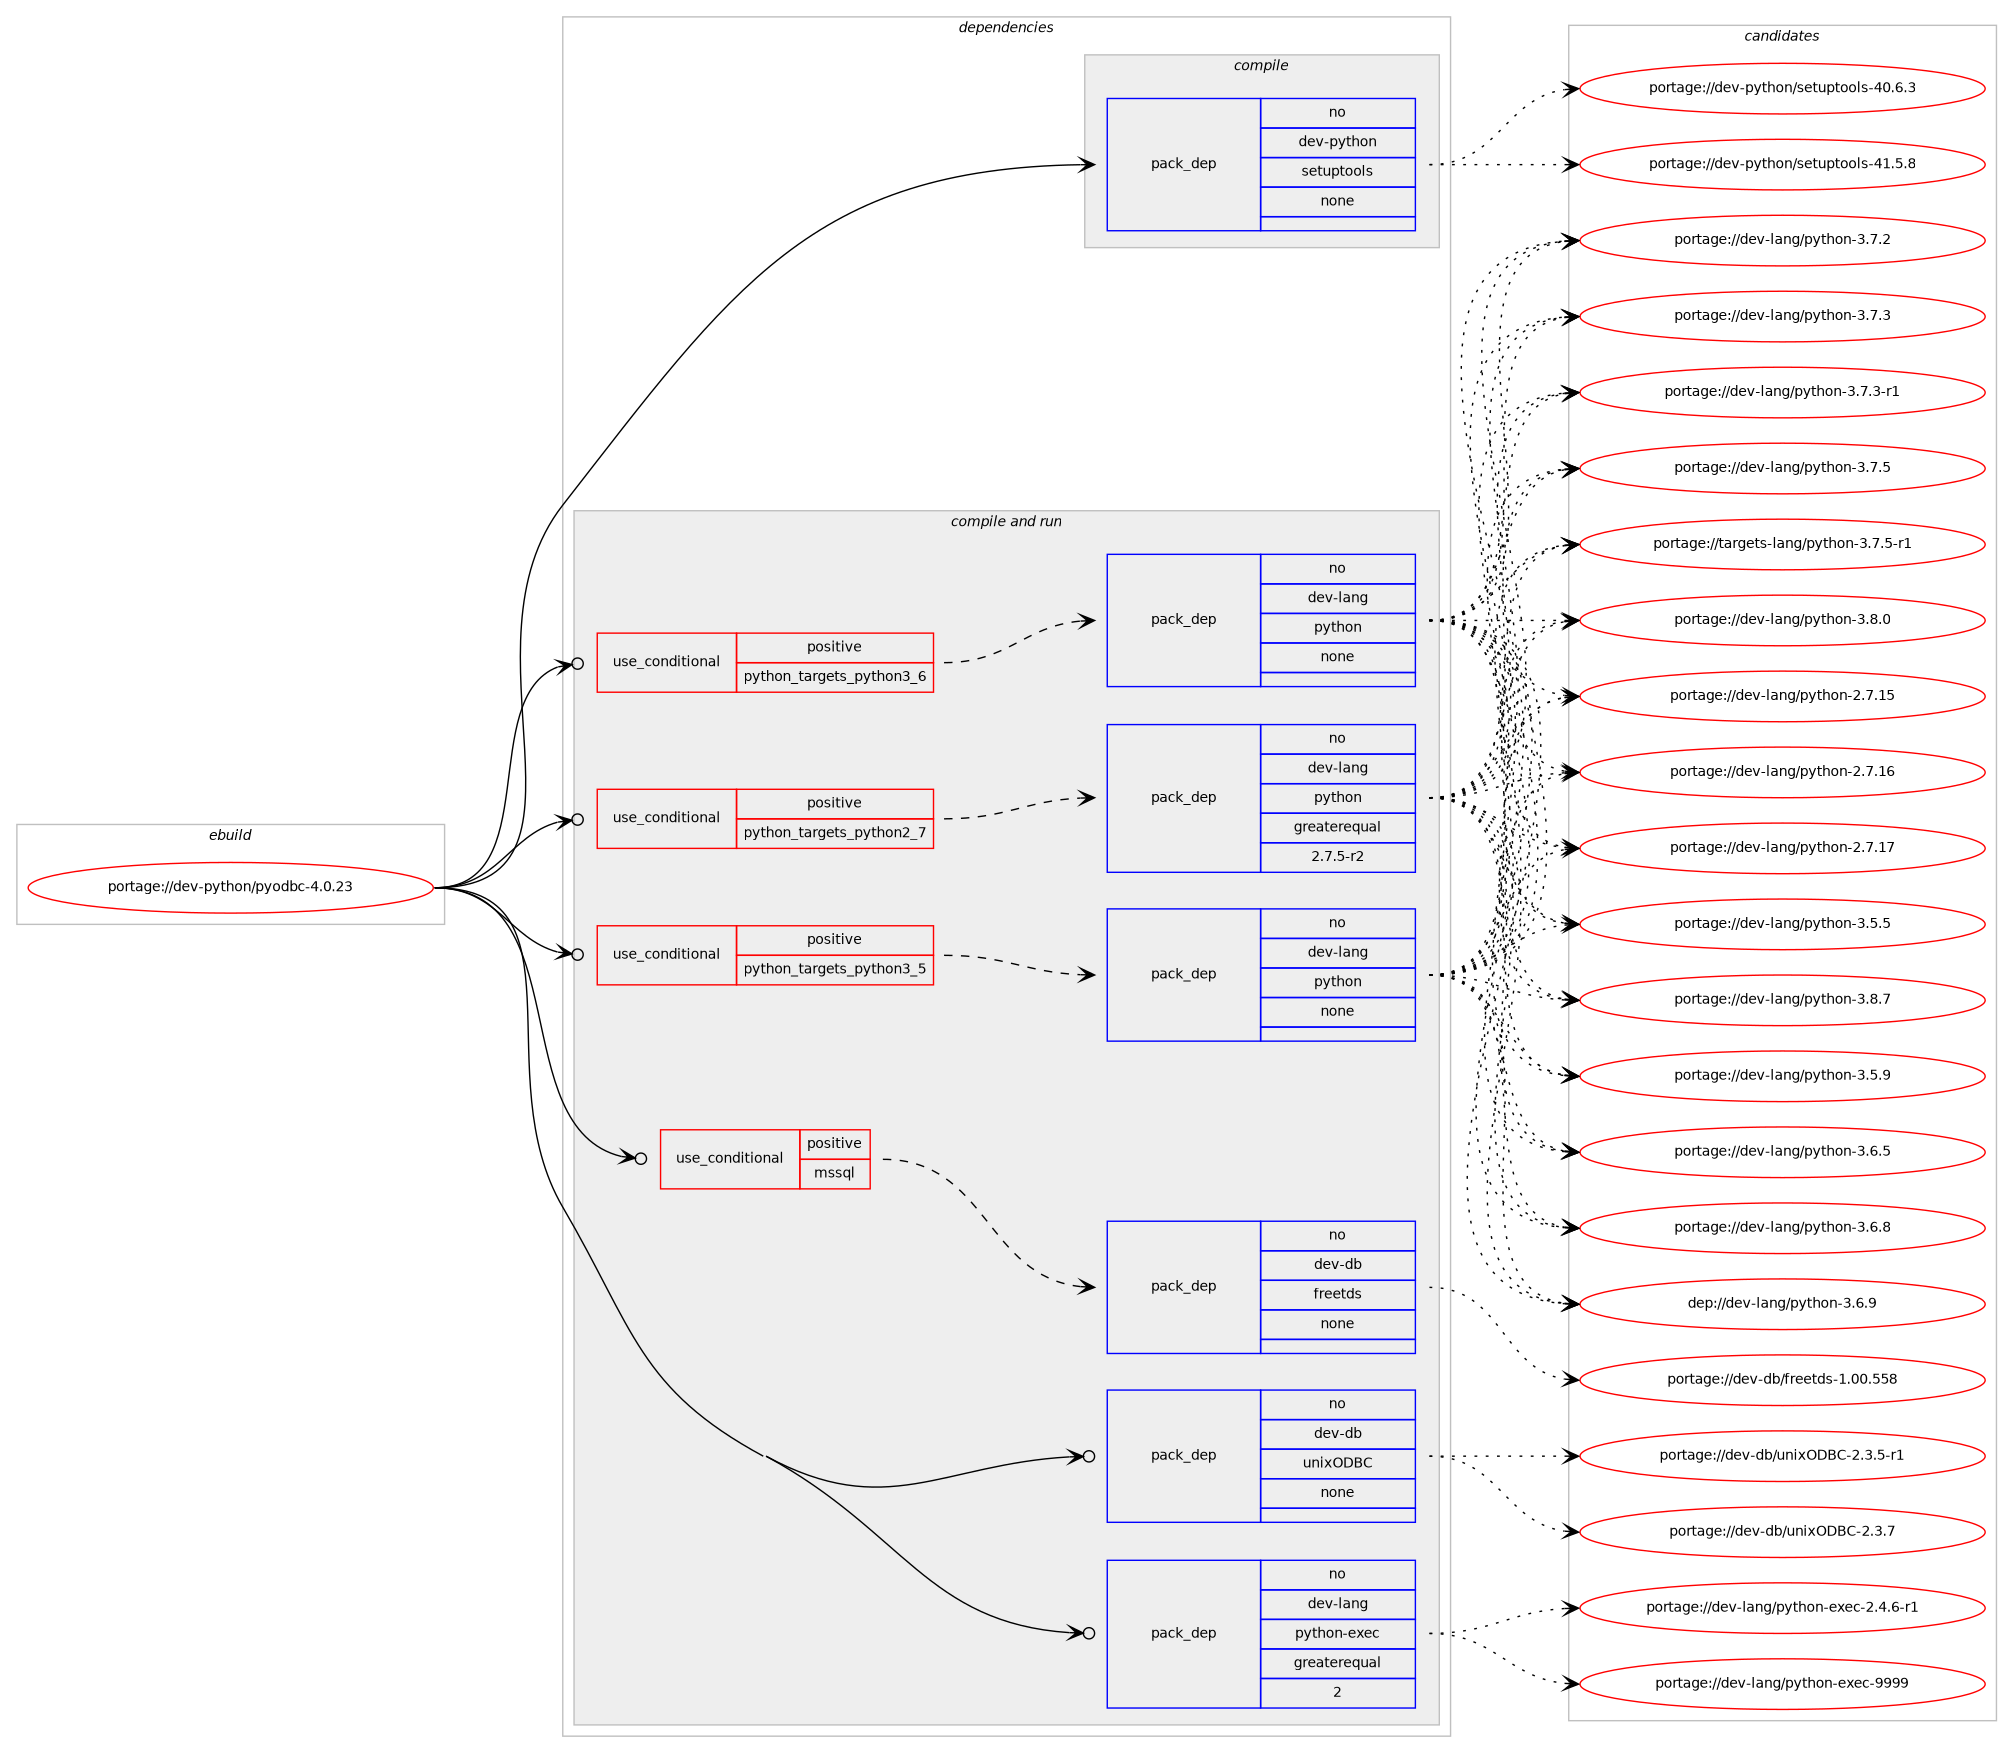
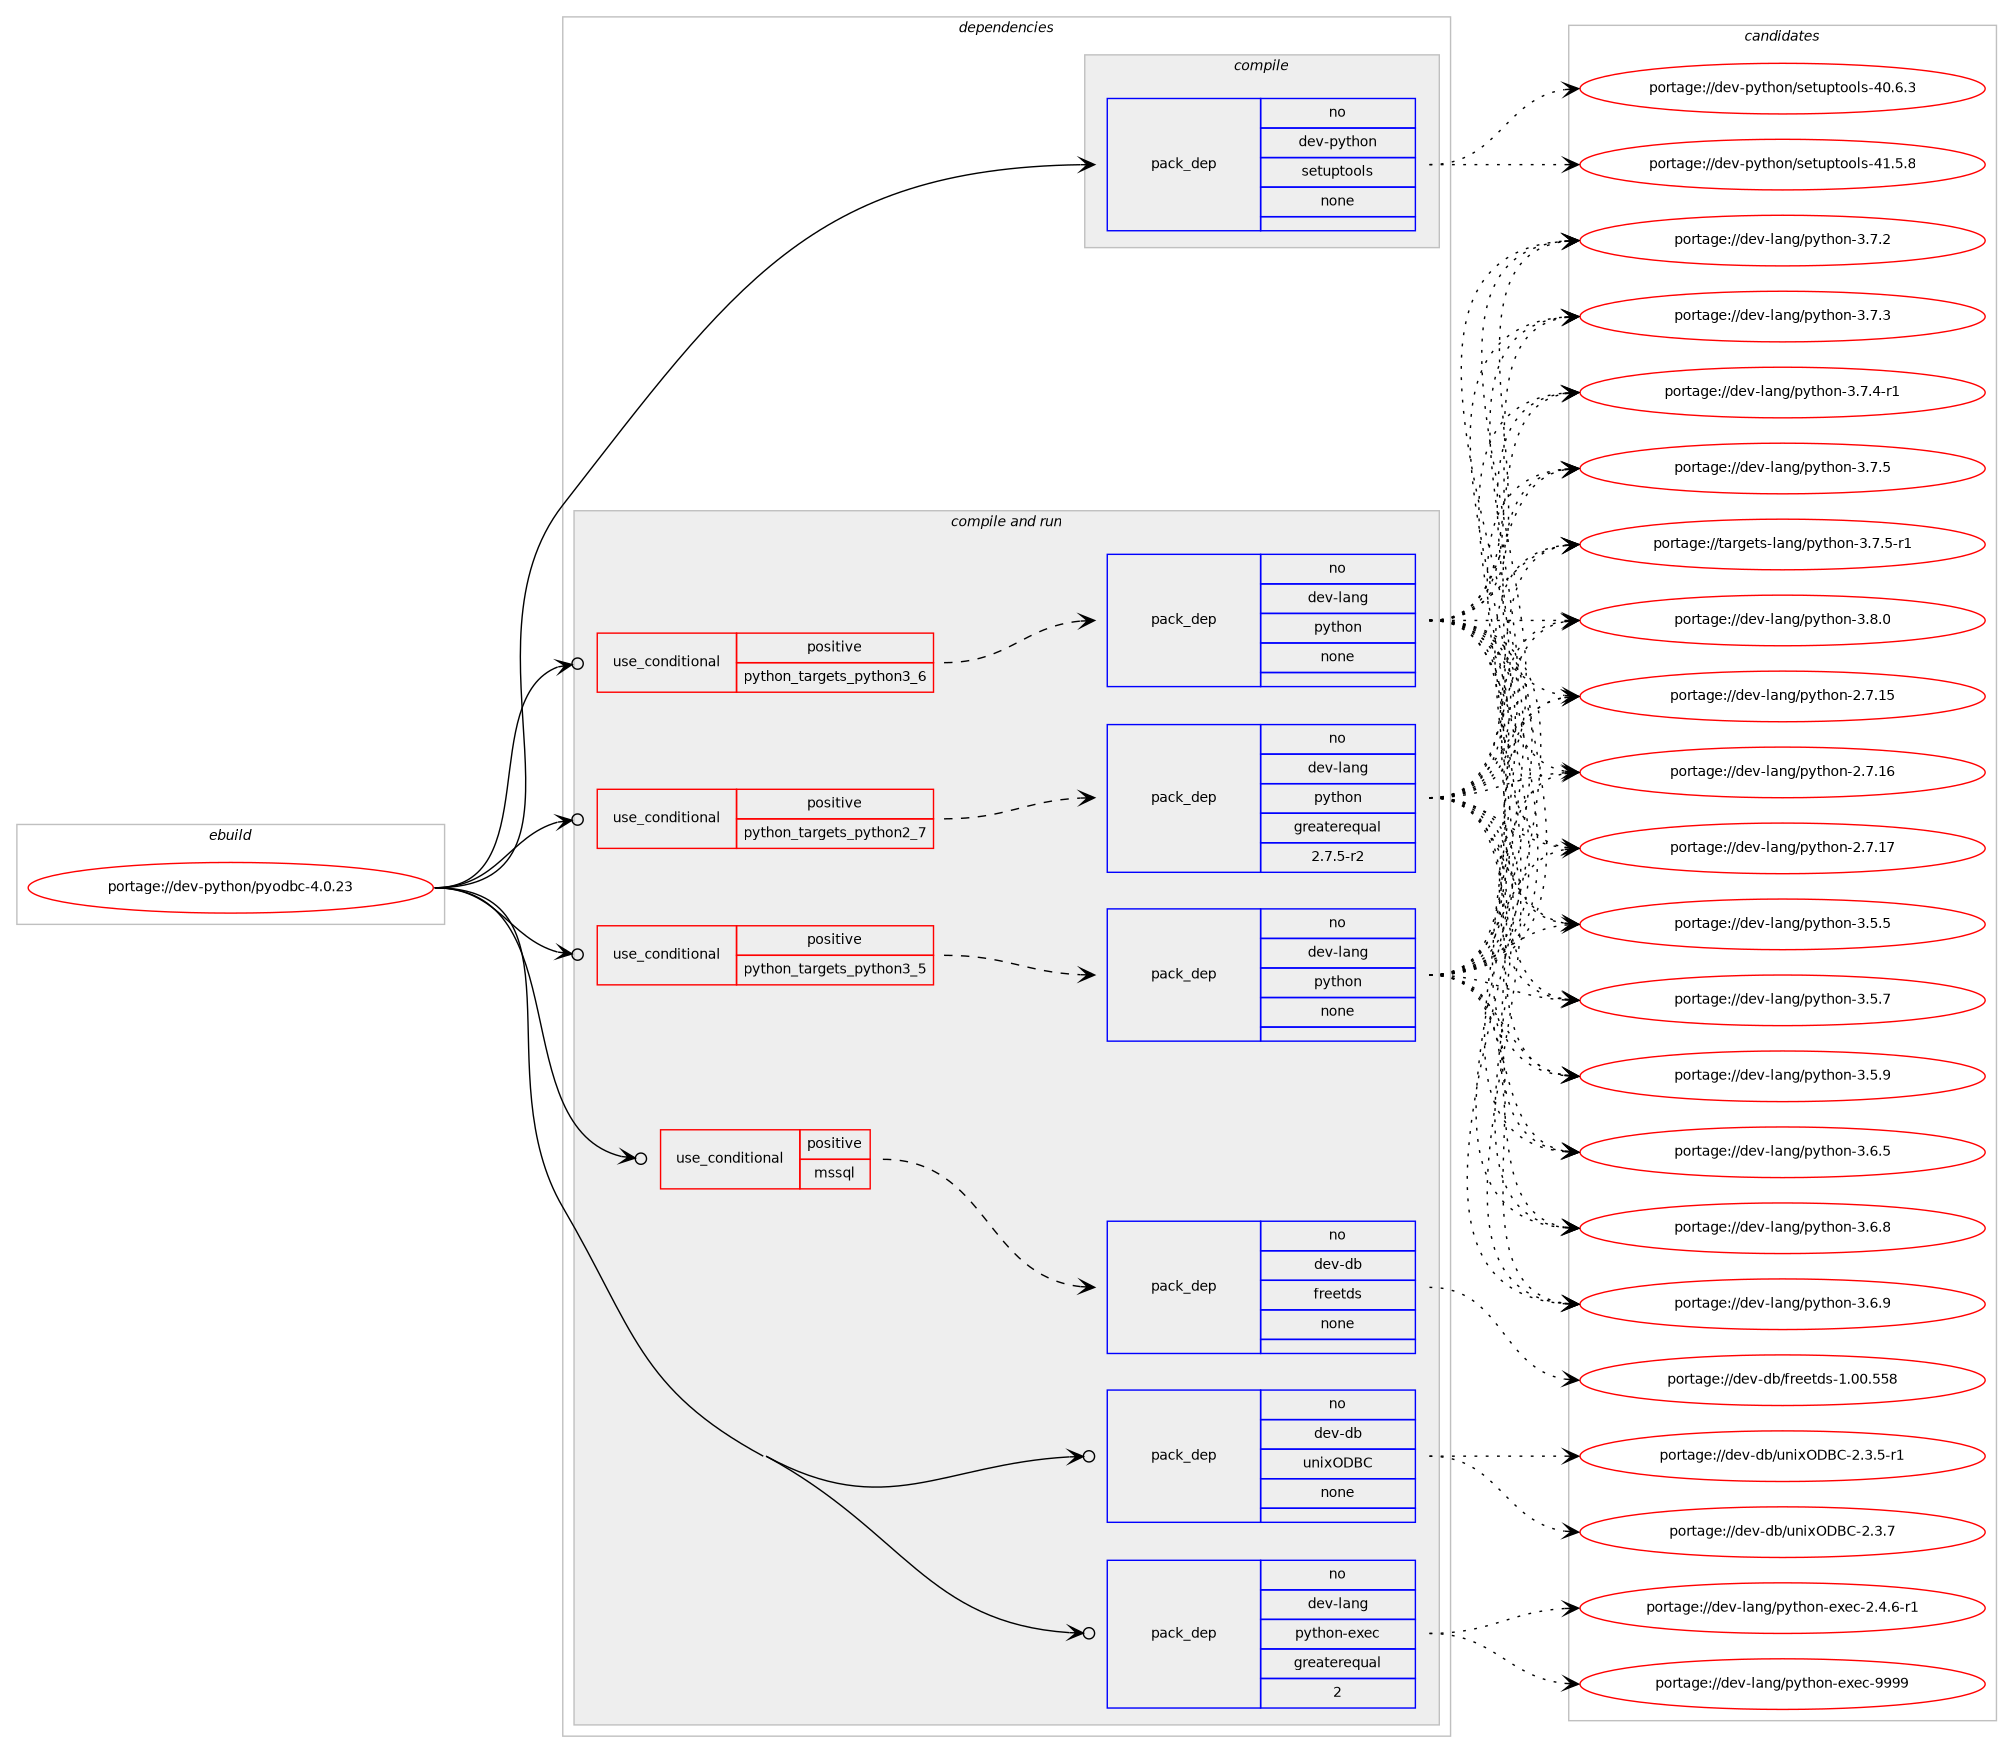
(1783, 393) -> (1783, 393)
(1783, 1000) -> (1783, 1000)
(1783, 1304) -> (1783, 1304)
